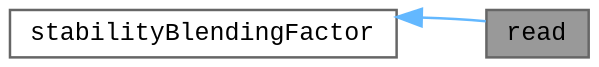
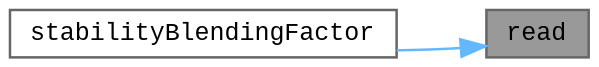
(454, 19) -> (429, 50)
